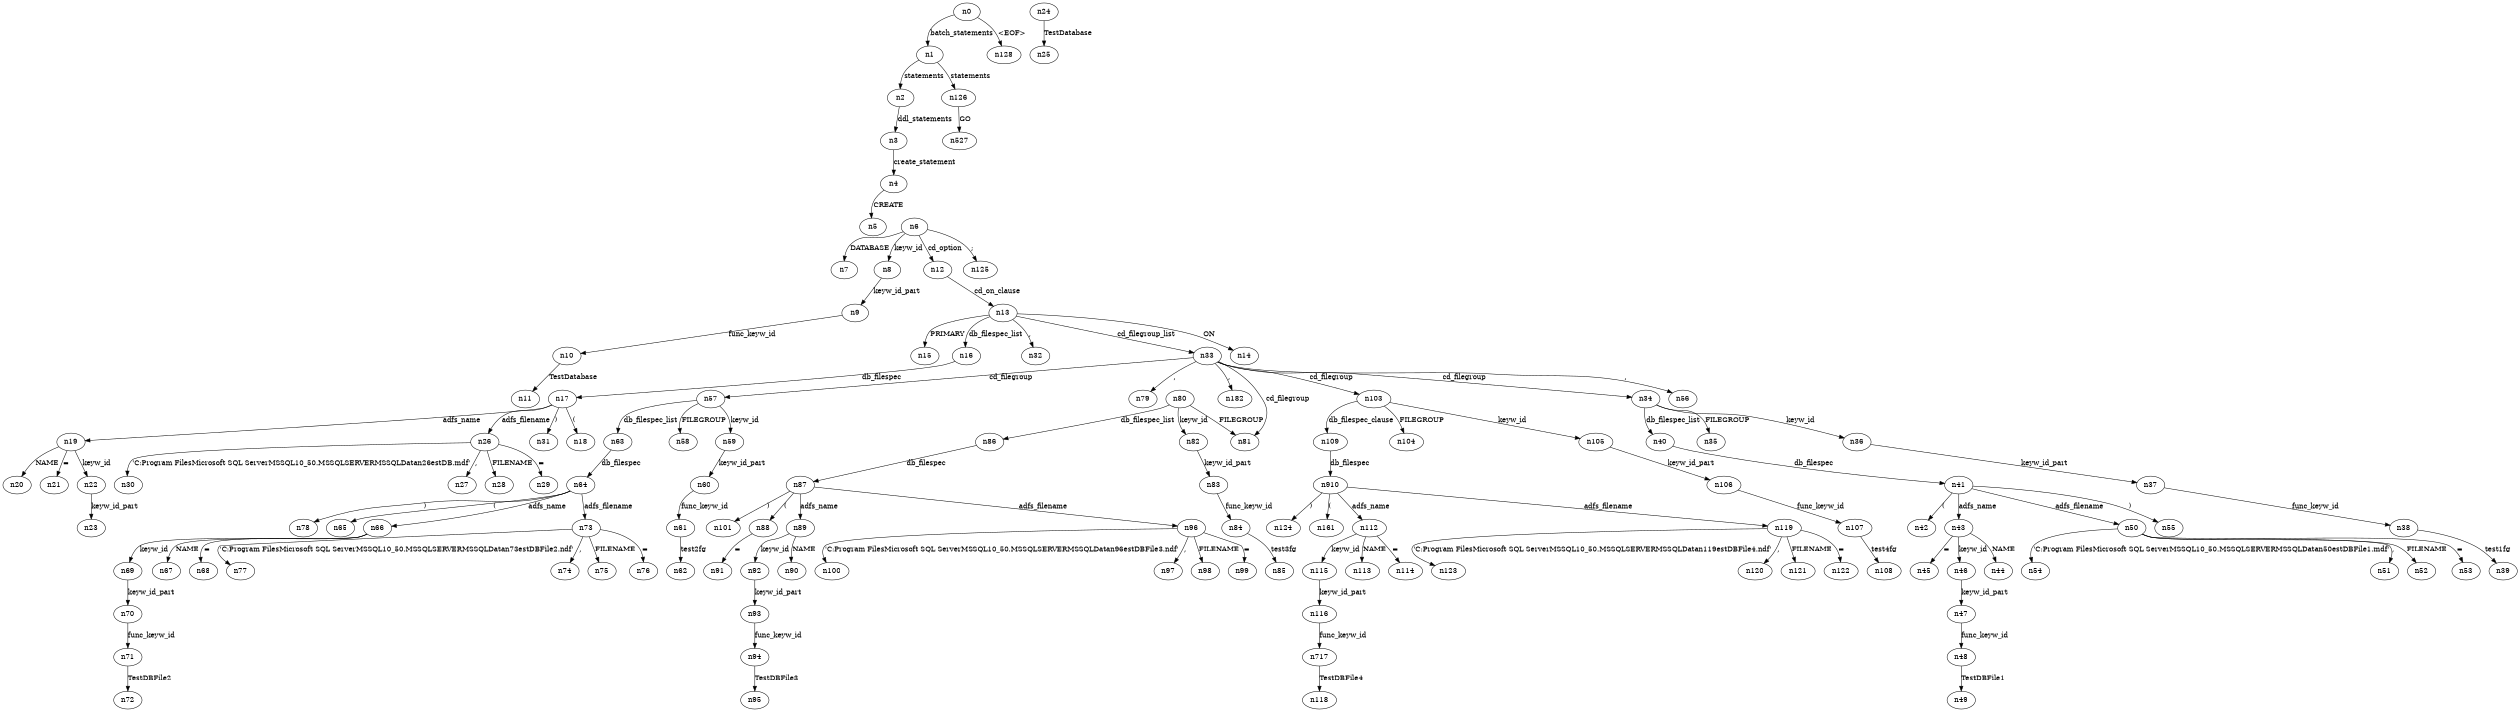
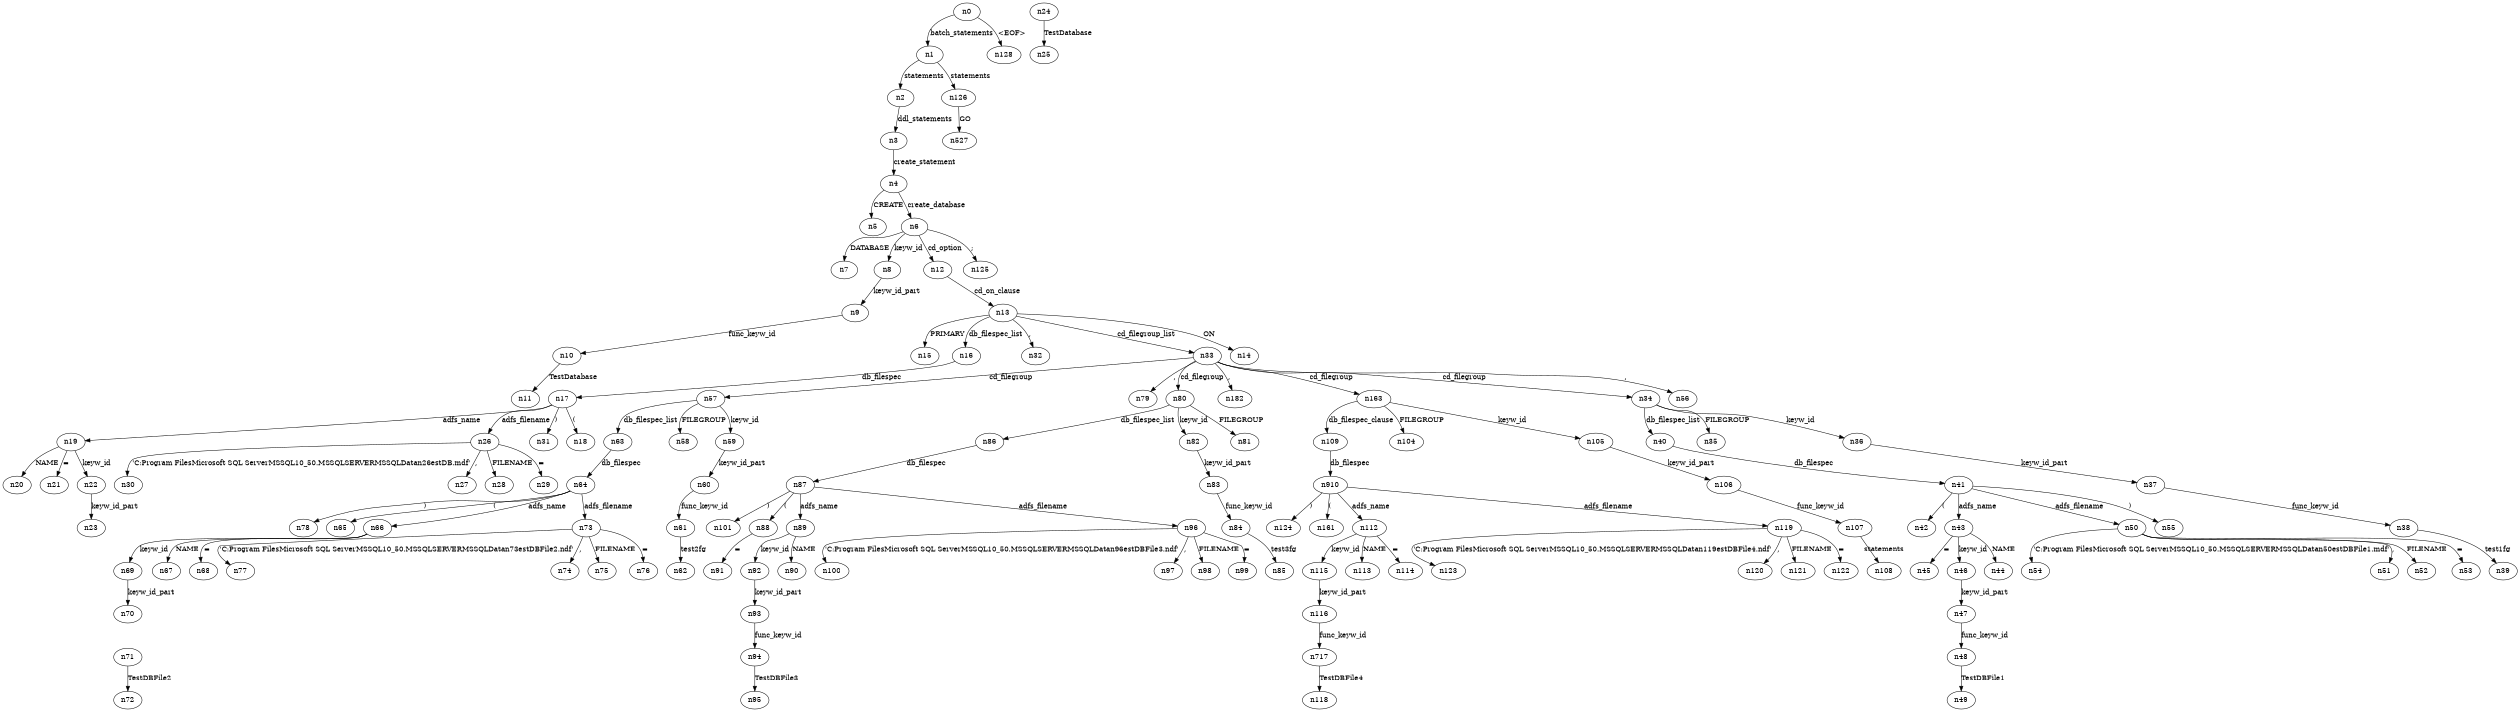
none -> (904, 203)
(1256, 390) -> (1181, 373)
(1374, 399) -> (1374, 399)
(1884, 550) -> (1884, 550)
(128, 633) -> none
